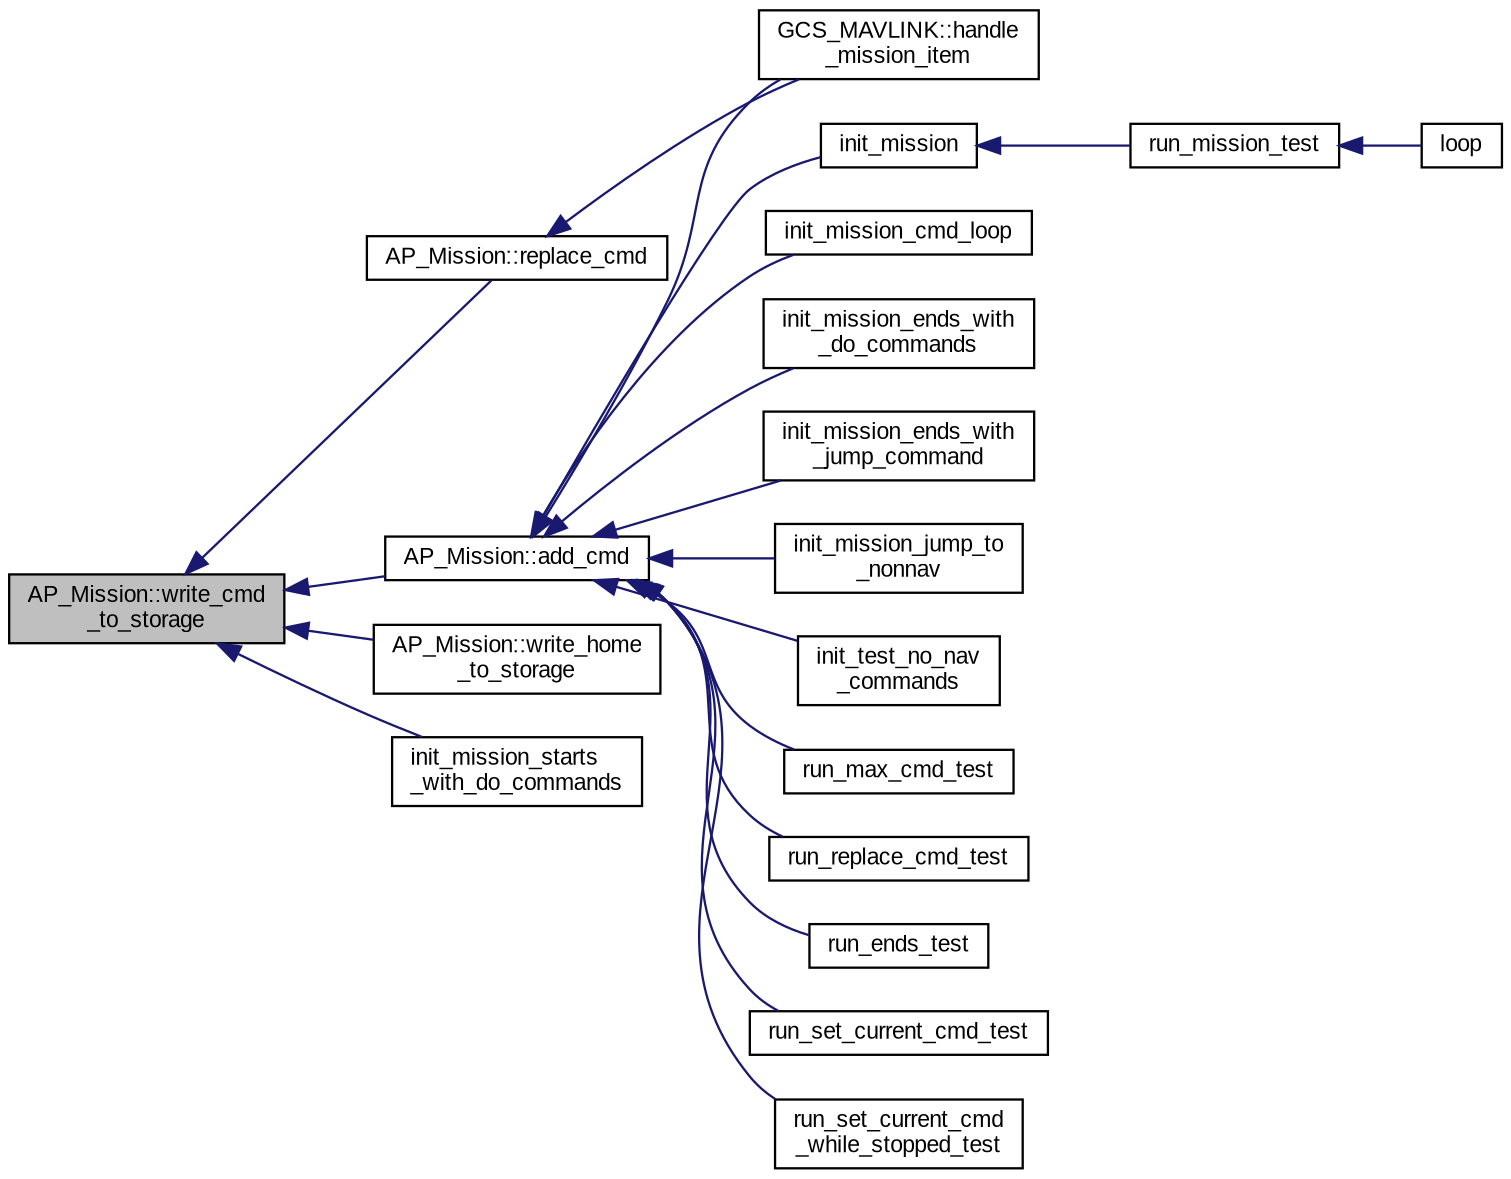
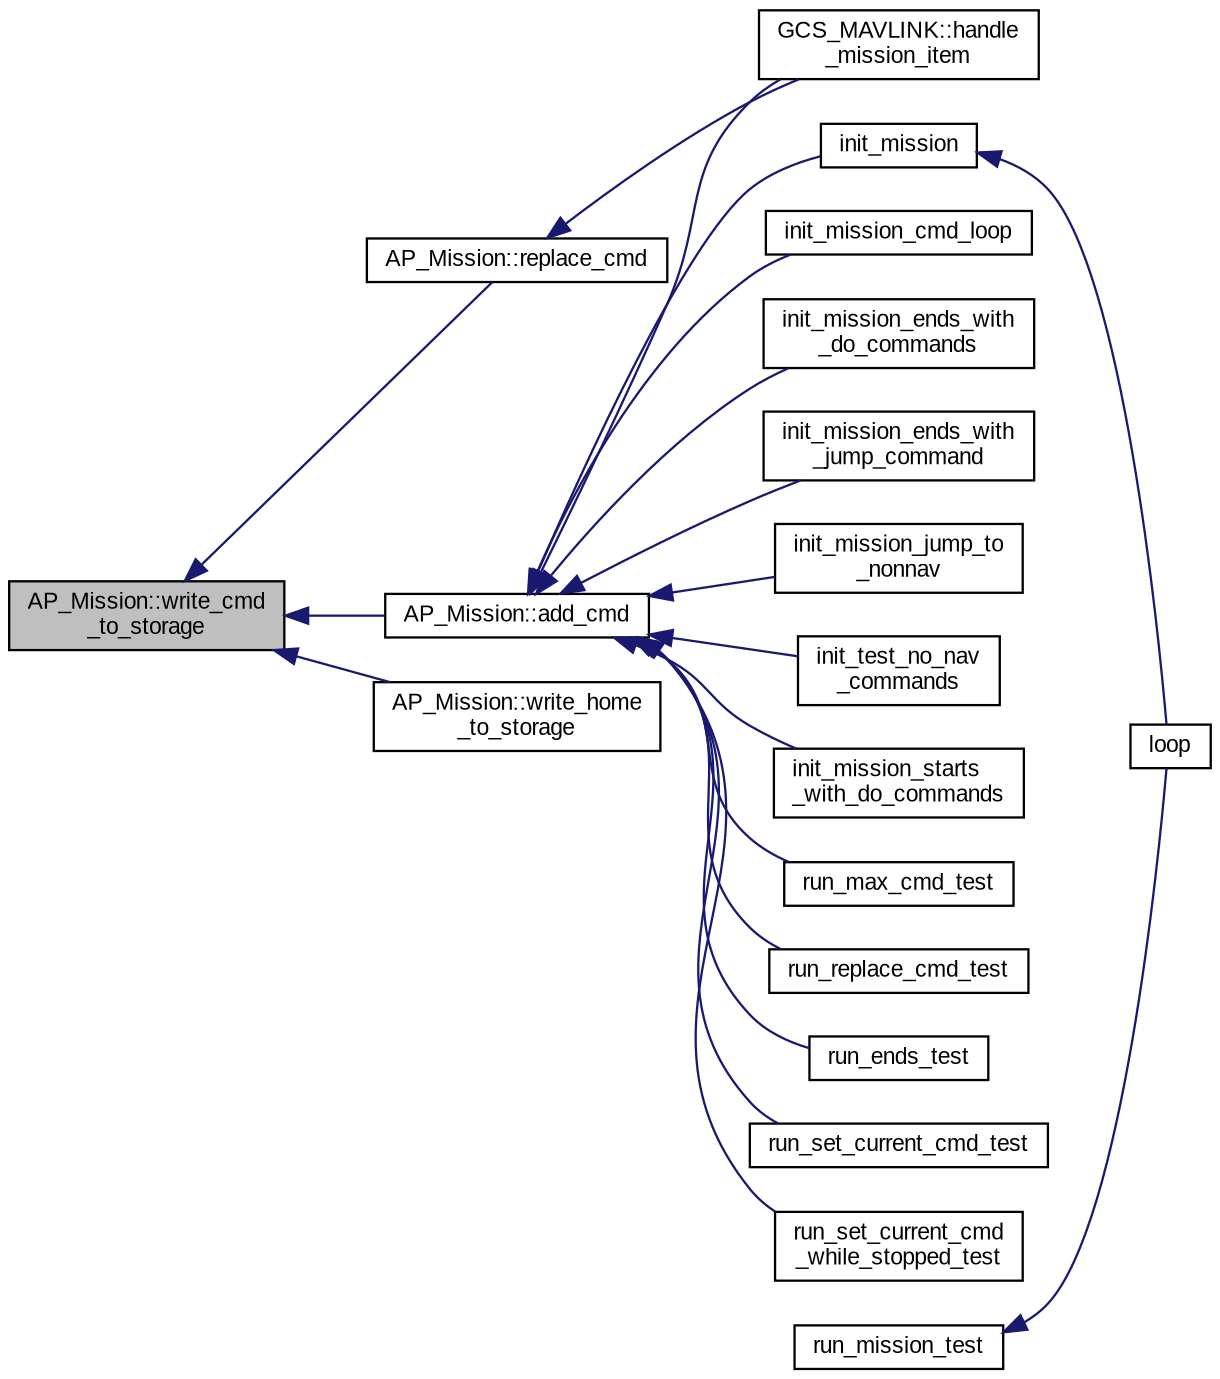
(1065, 146) -> (1126, 422)
(329, 697) -> (715, 698)
